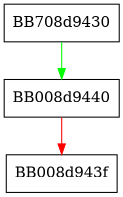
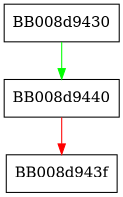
(62, 23) -> (62, 23)
